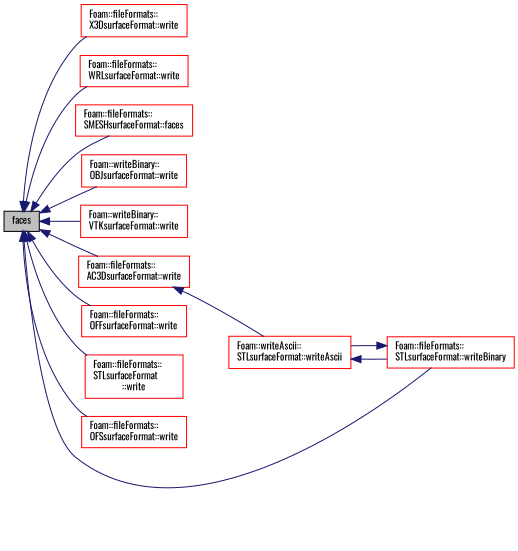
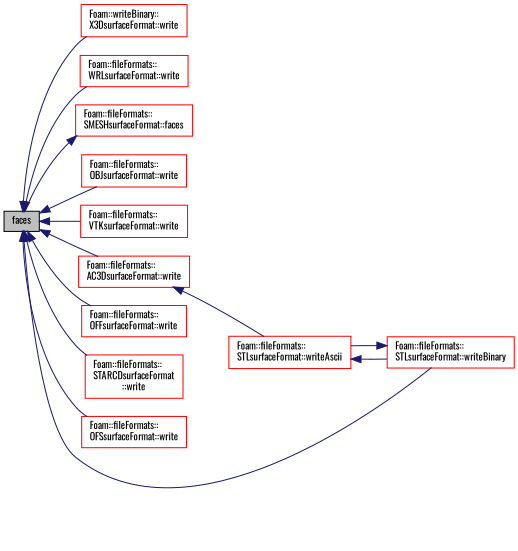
(134, 21) -> (134, 21)
(67, 163) -> (44, 175)
(134, 171) -> (134, 171)
(134, 221) -> (134, 221)
(290, 352) -> (290, 352)
(134, 377) -> (134, 377)
